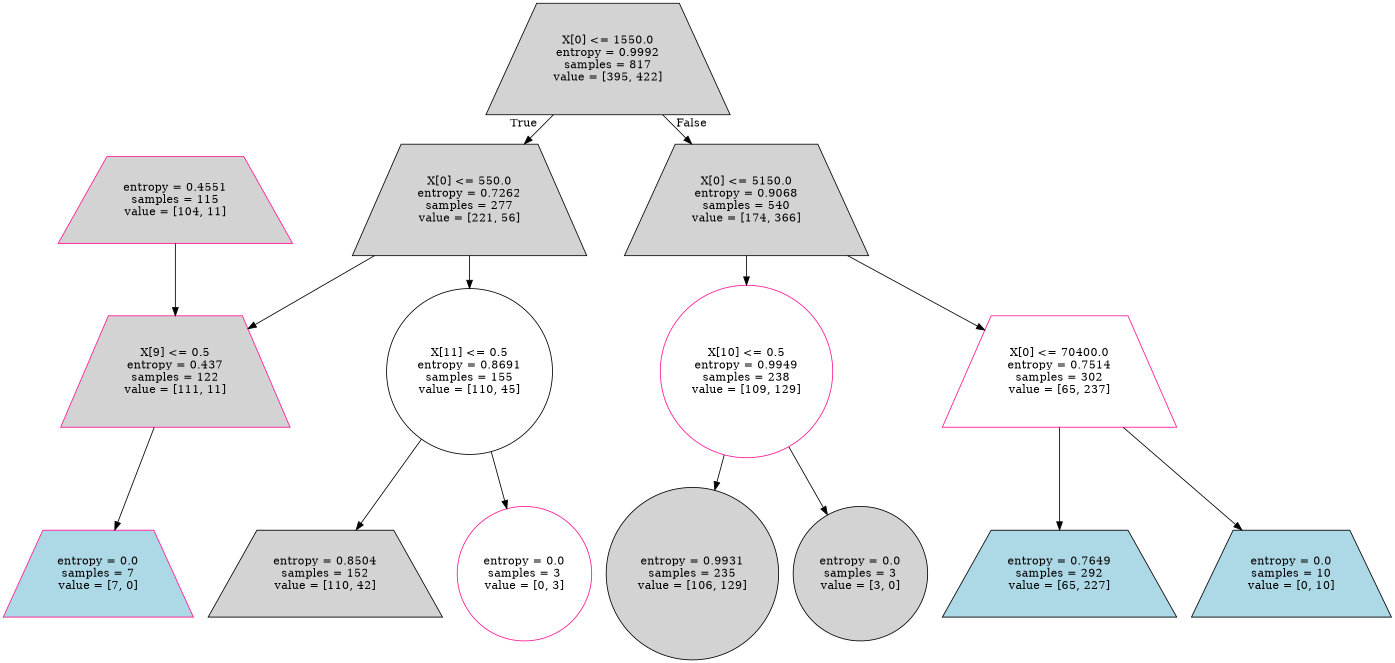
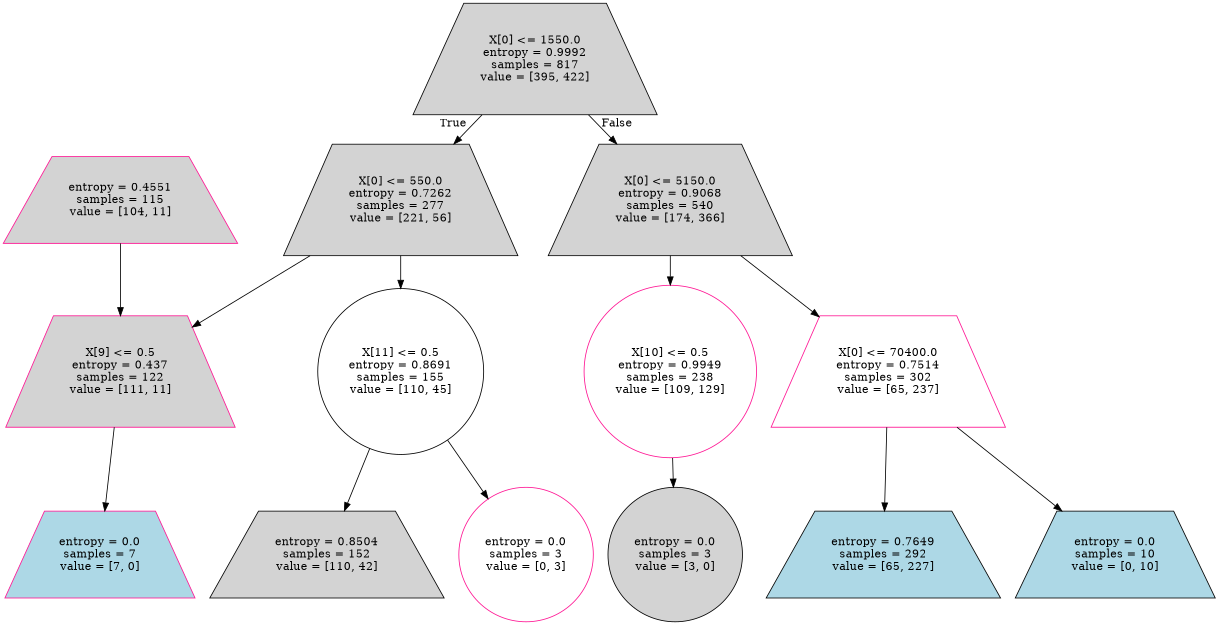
(692, 574) -> none
